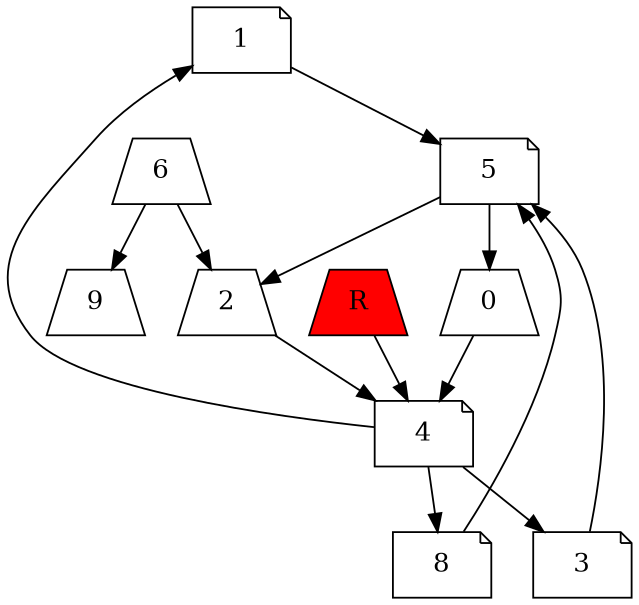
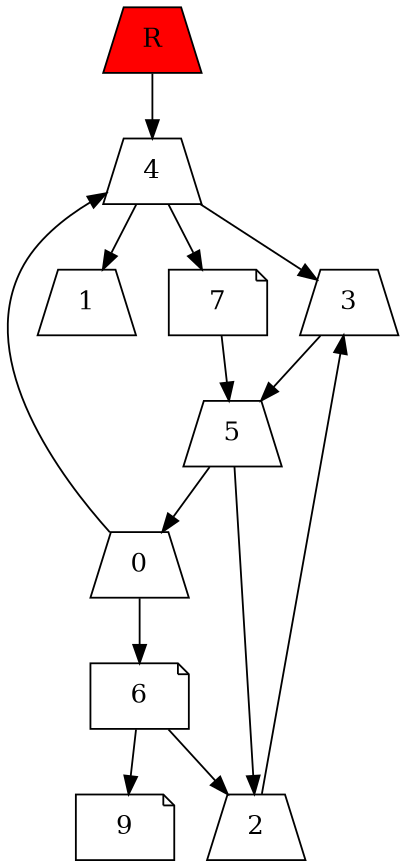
(242, 40) -> (87, 302)
(357, 101) -> none
(161, 171) -> (140, 696)
(489, 171) -> (233, 434)
(96, 302) -> (125, 827)
(318, 363) -> (301, 574)
(424, 434) -> (152, 171)
(442, 565) -> (218, 302)
(582, 565) -> (349, 302)
none -> (140, 622)
